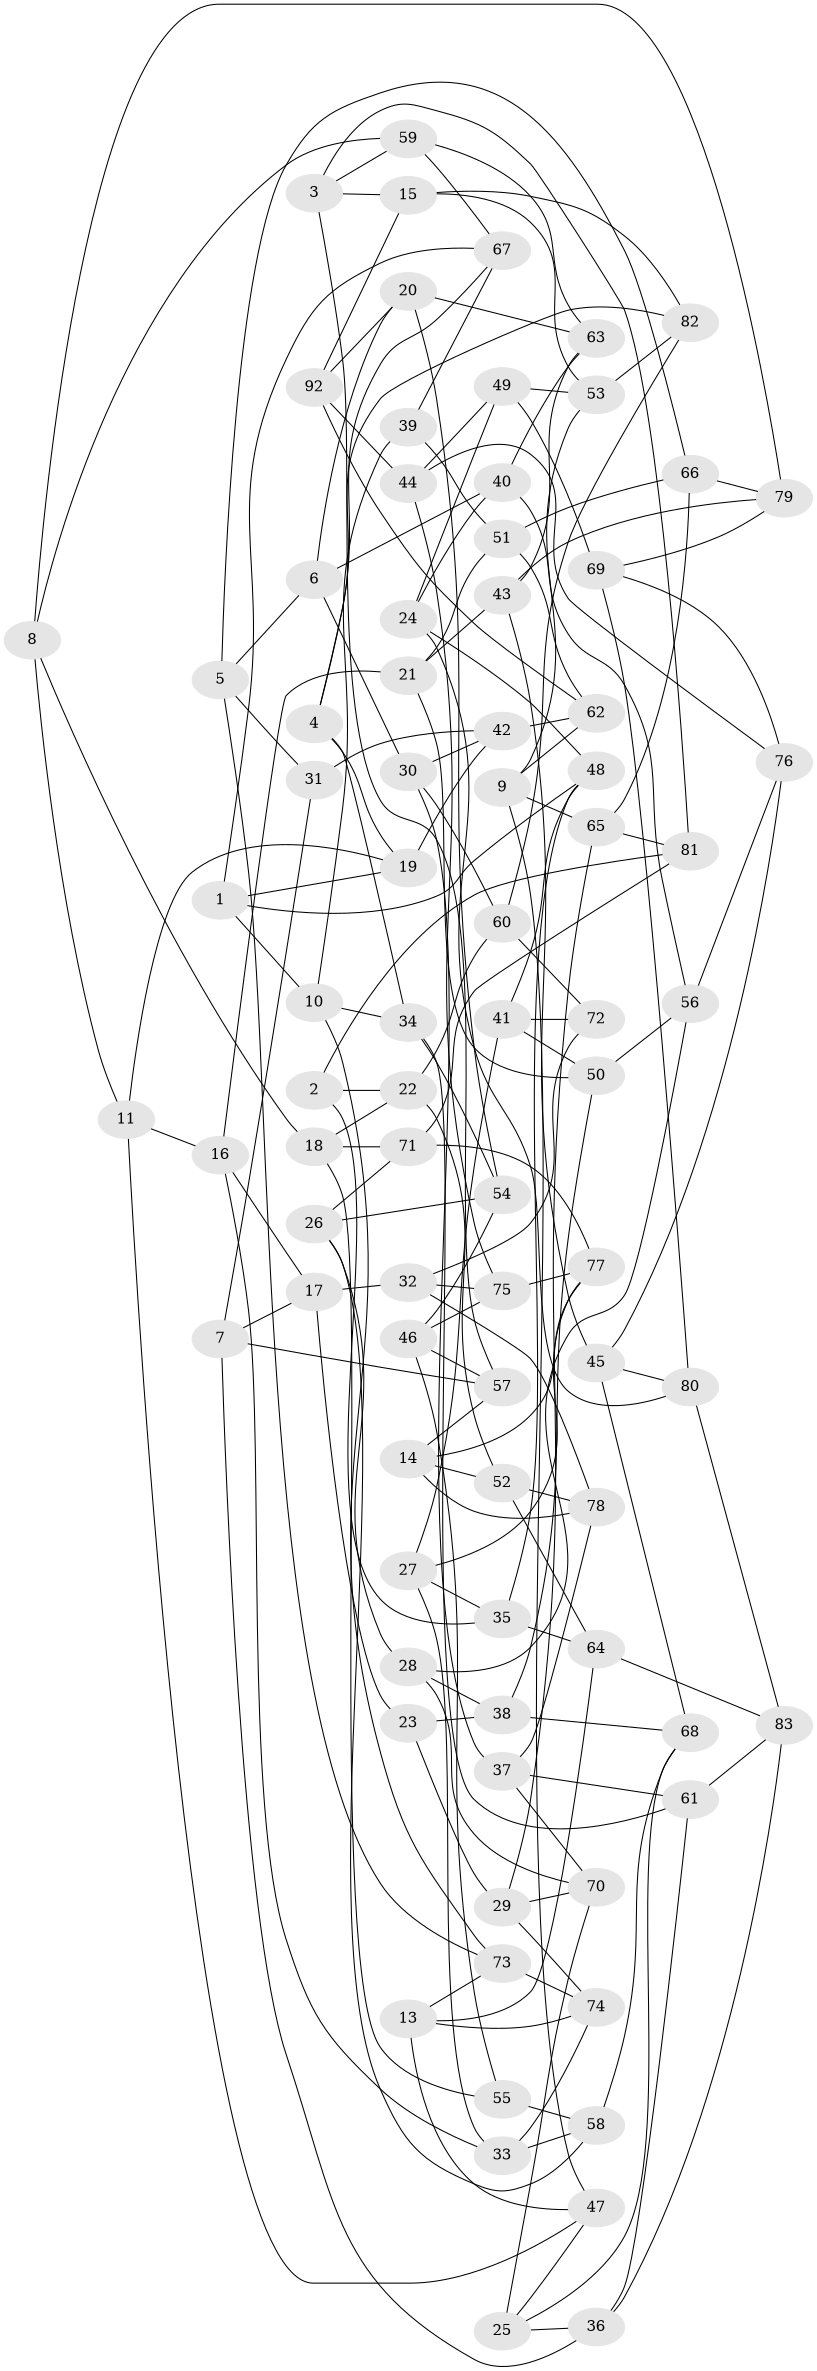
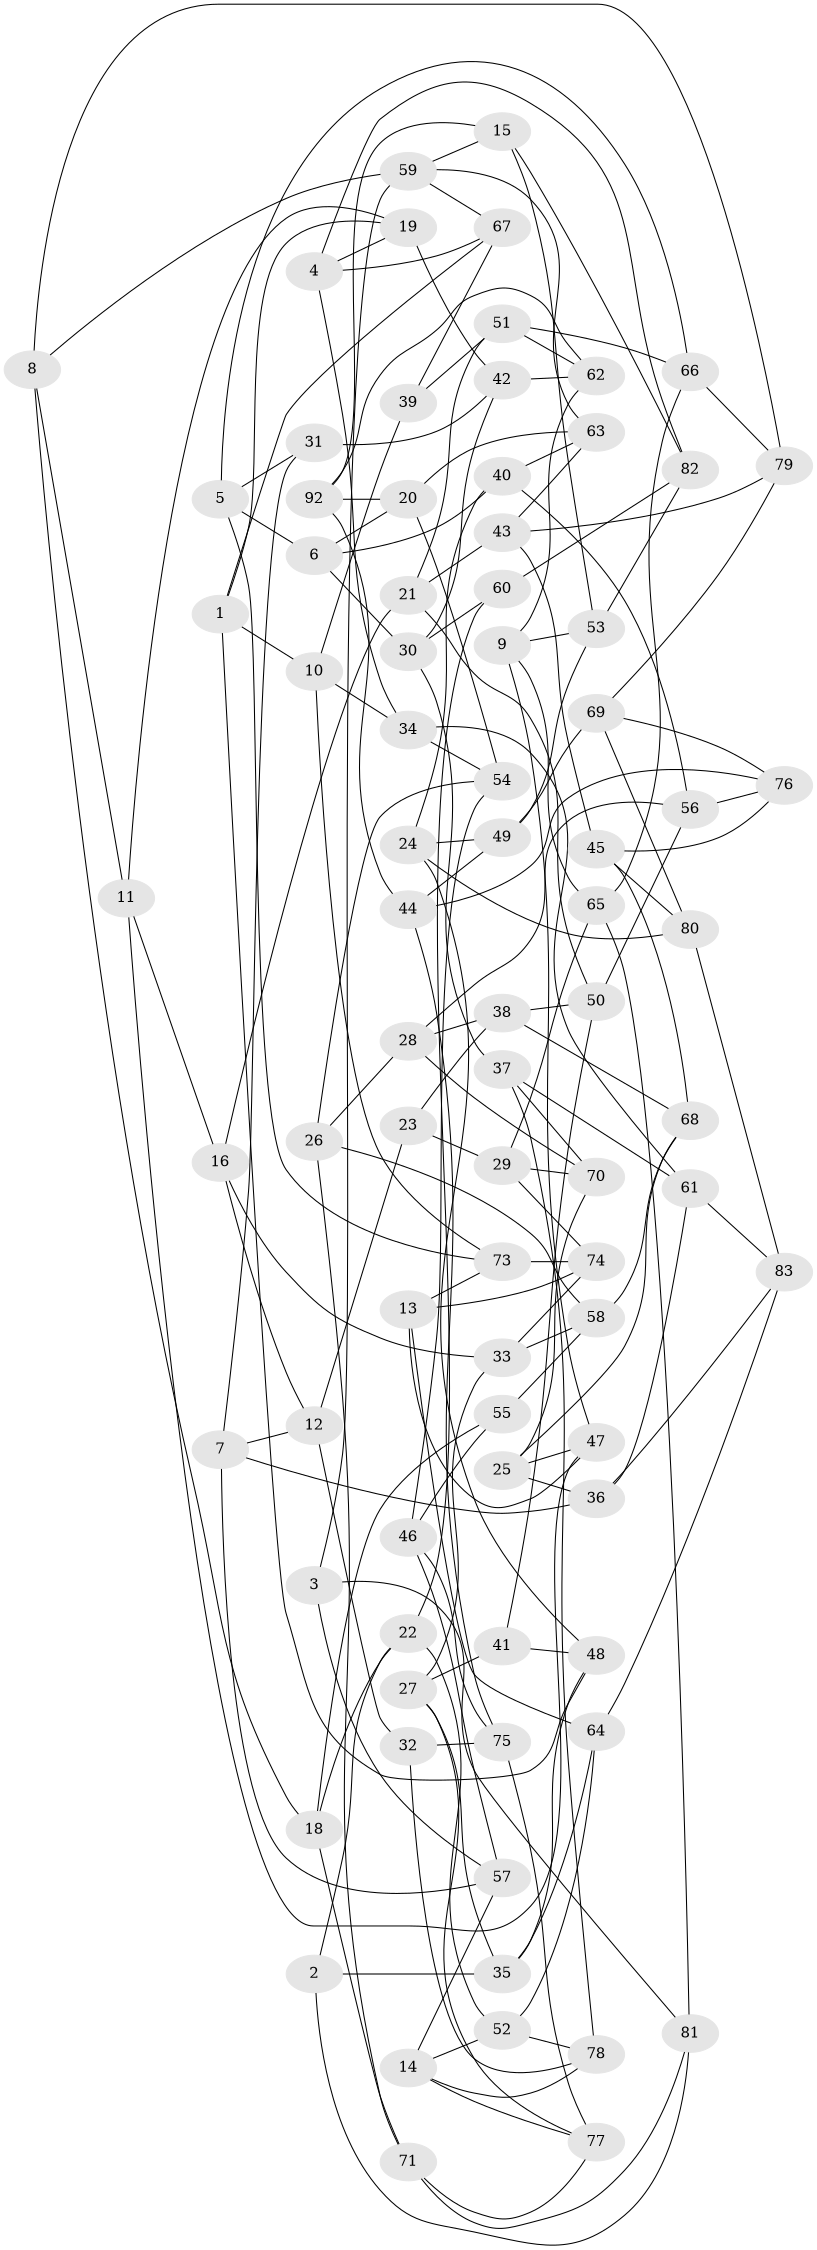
(362, 194) -> (455, 151)
(596, 1019) -> none
(314, 1292) -> (314, 1426)
